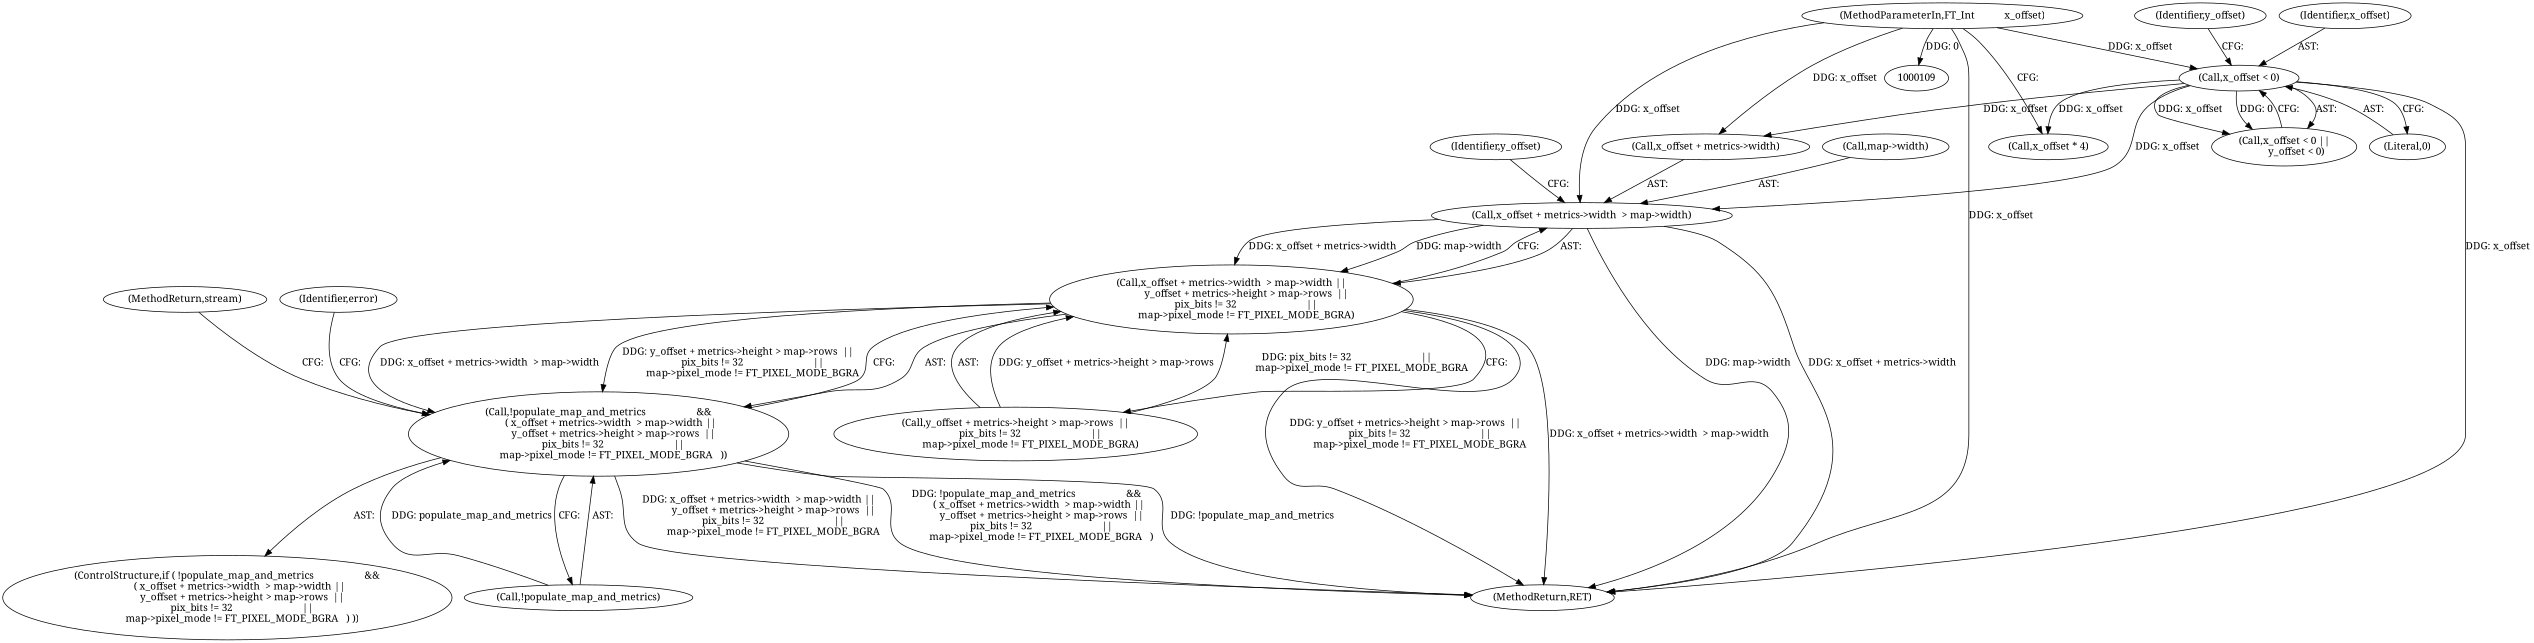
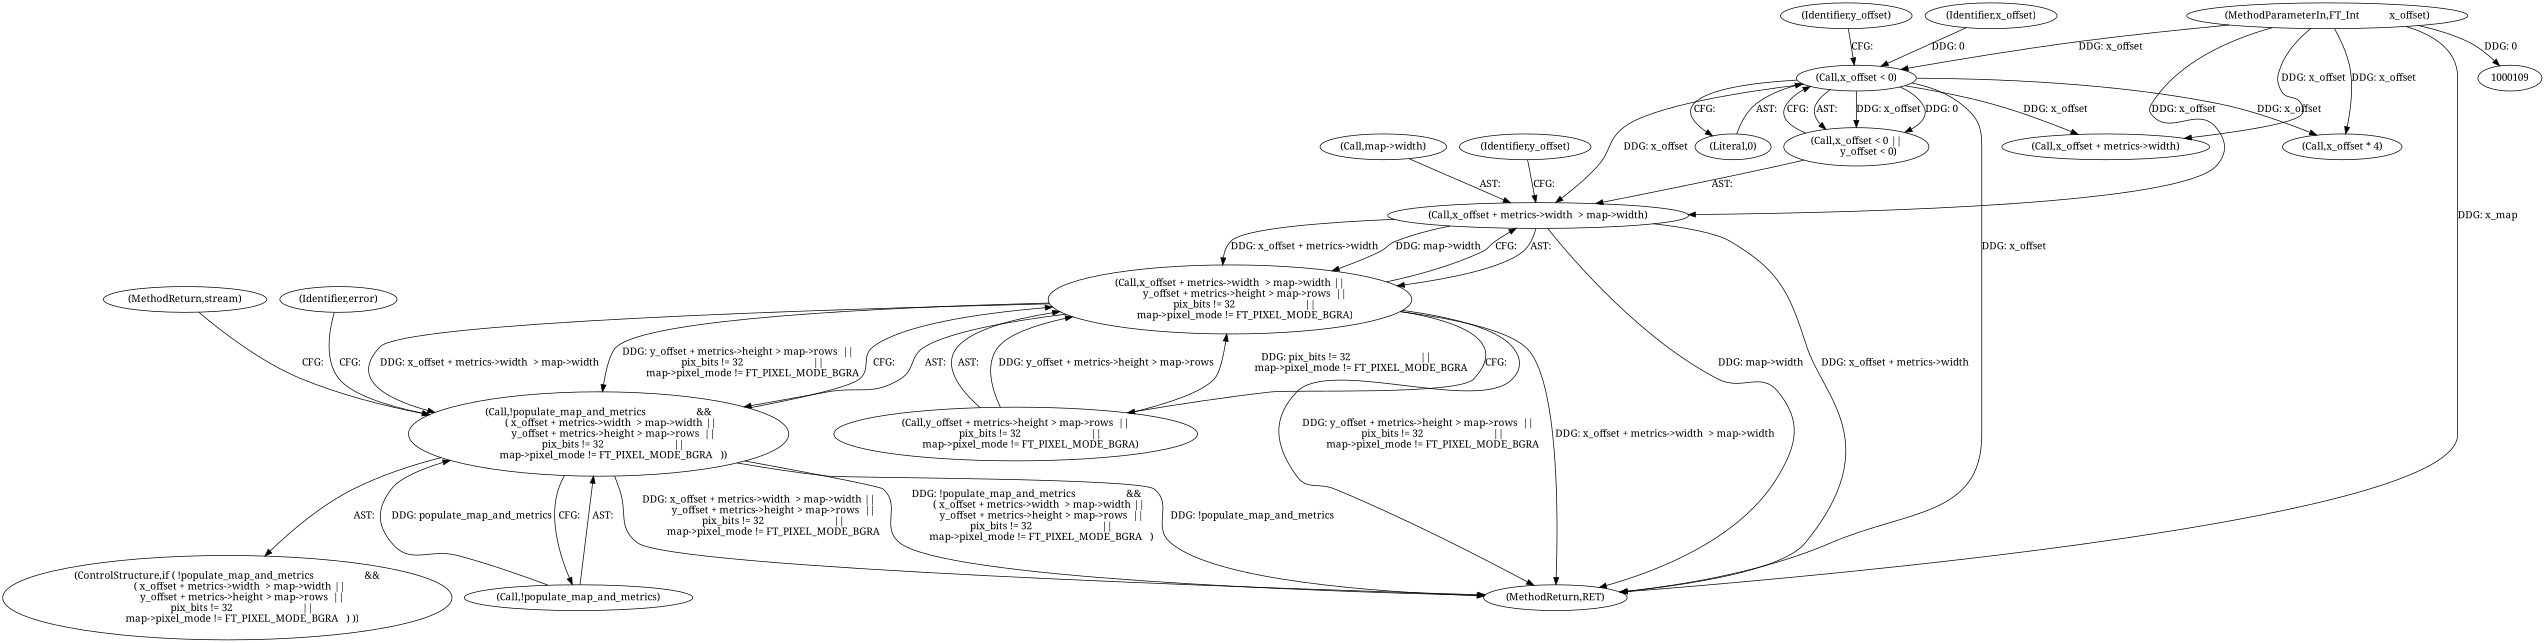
(2310, 47) -> (1948, 47)
(2029, 78) -> (2384, 78)
(1647, 179) -> (1704, 182)
(2001, 216) -> (2488, 216)
